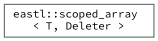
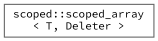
(79, 21) -> (79, 21)
